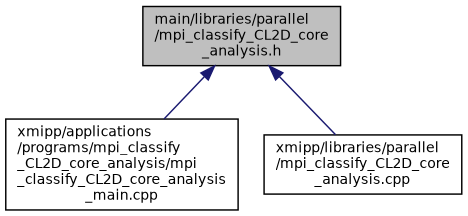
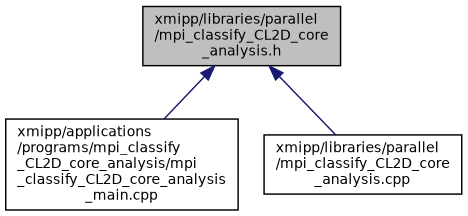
(242, 36) -> (242, 36)
